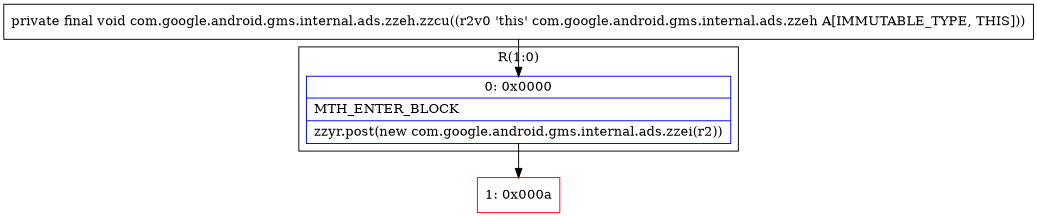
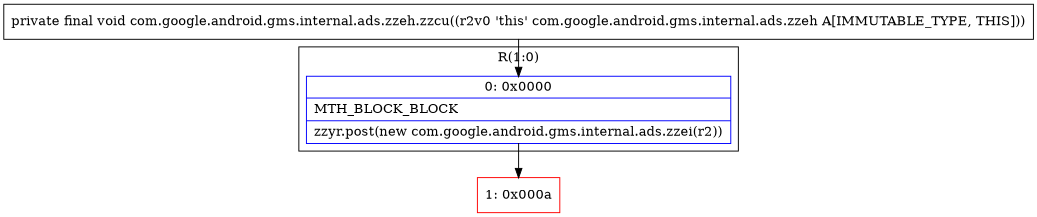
(387, 109) -> (386, 109)
